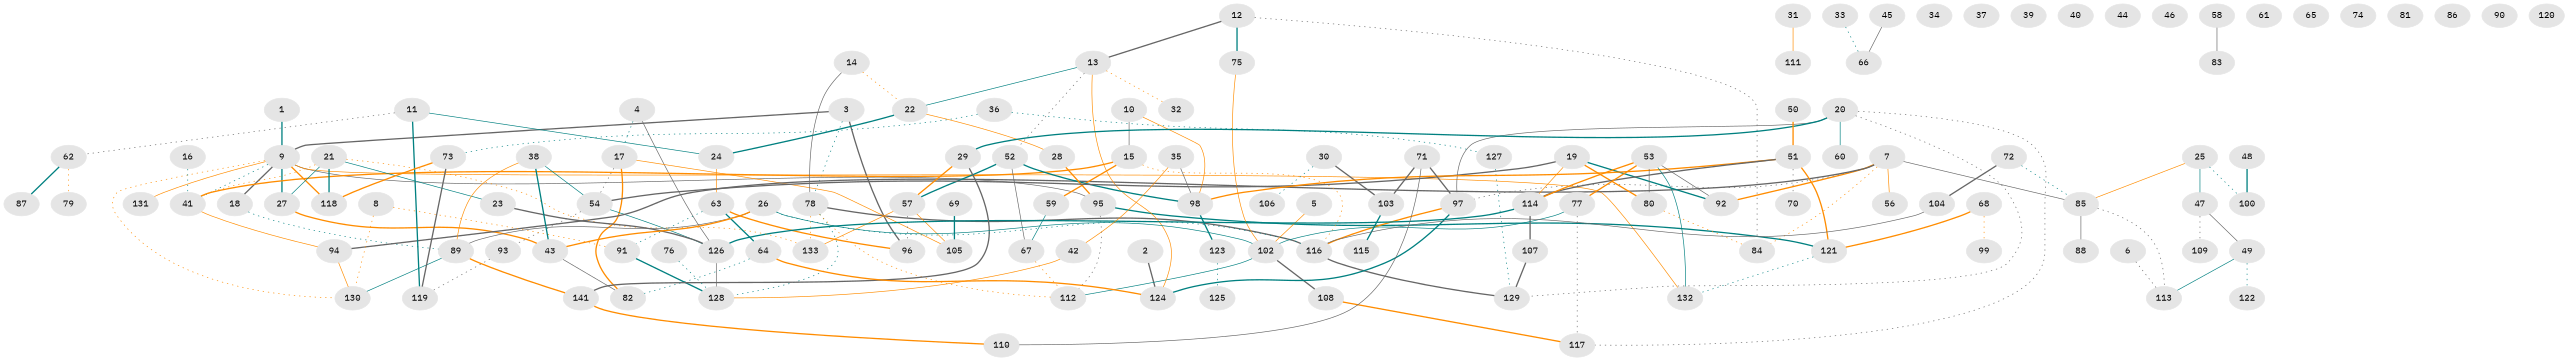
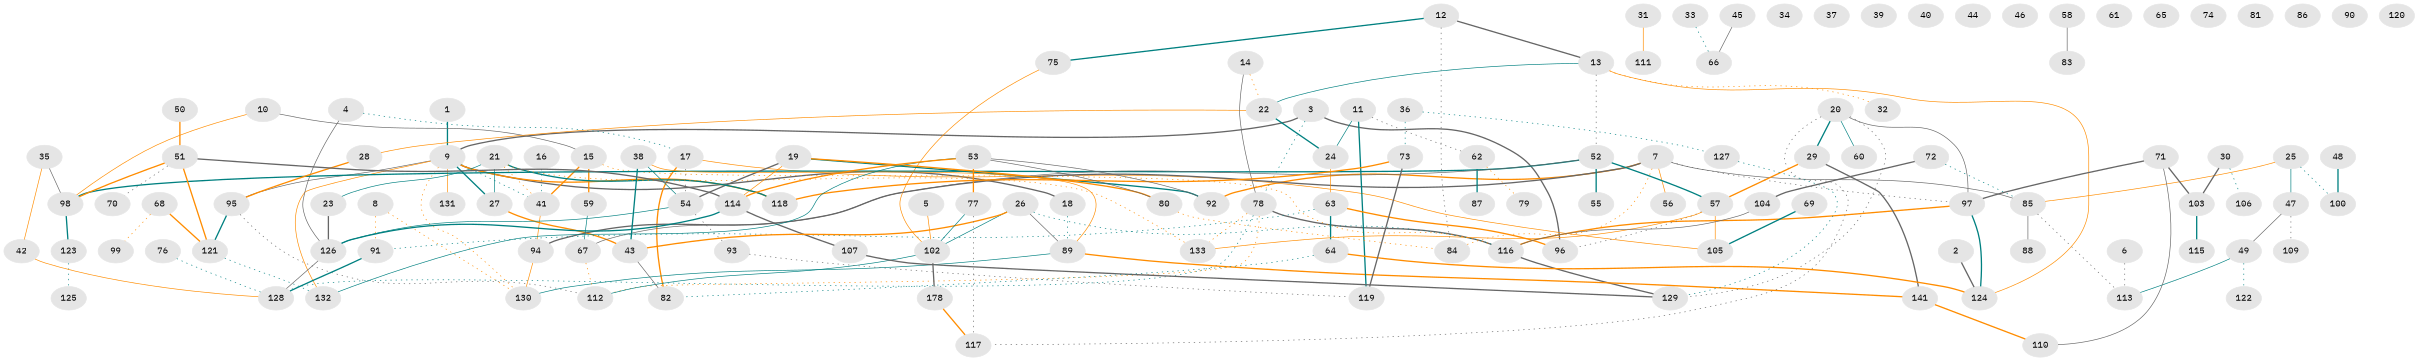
none -> (1596, 204)
(1326, 298) -> (935, 298)
